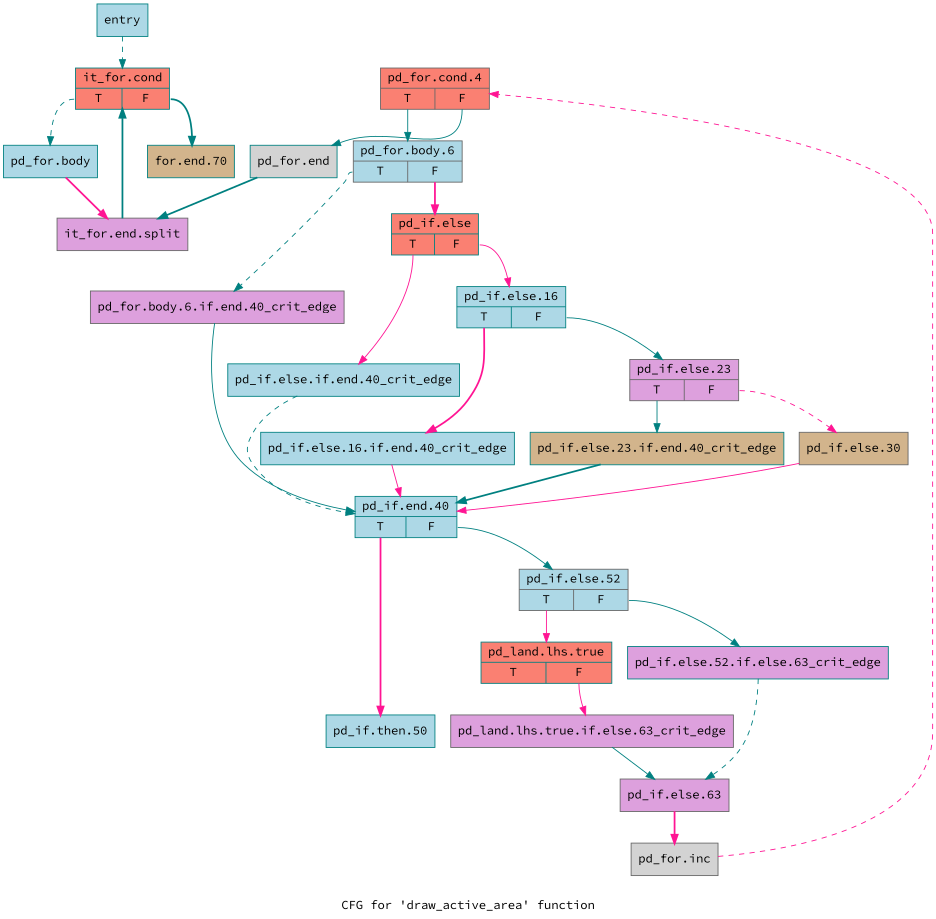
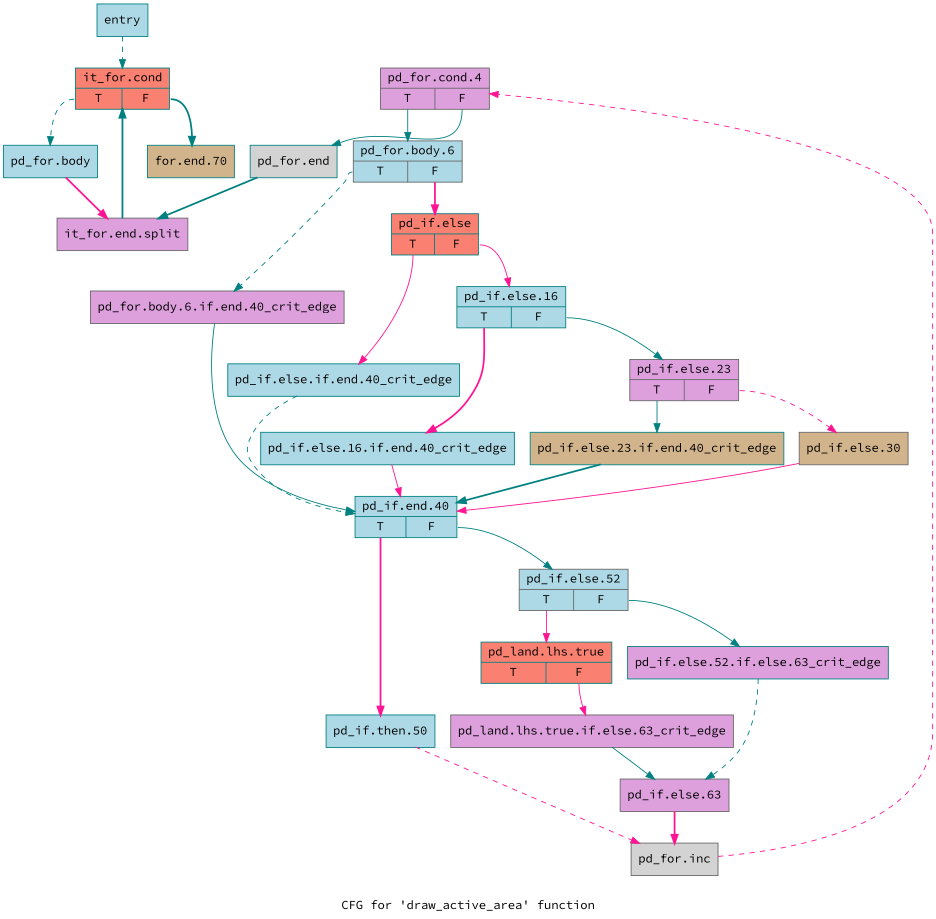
(435, 89) -> (435, 89)
none -> (523, 793)
